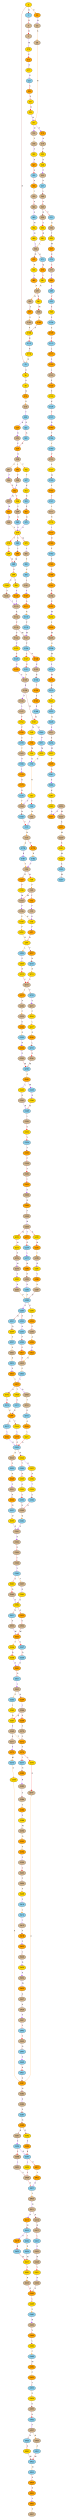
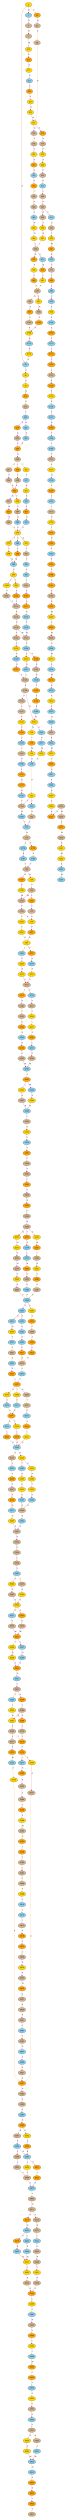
(22, 2073) -> (22, 2073)
(27, 2441) -> (27, 2441)
